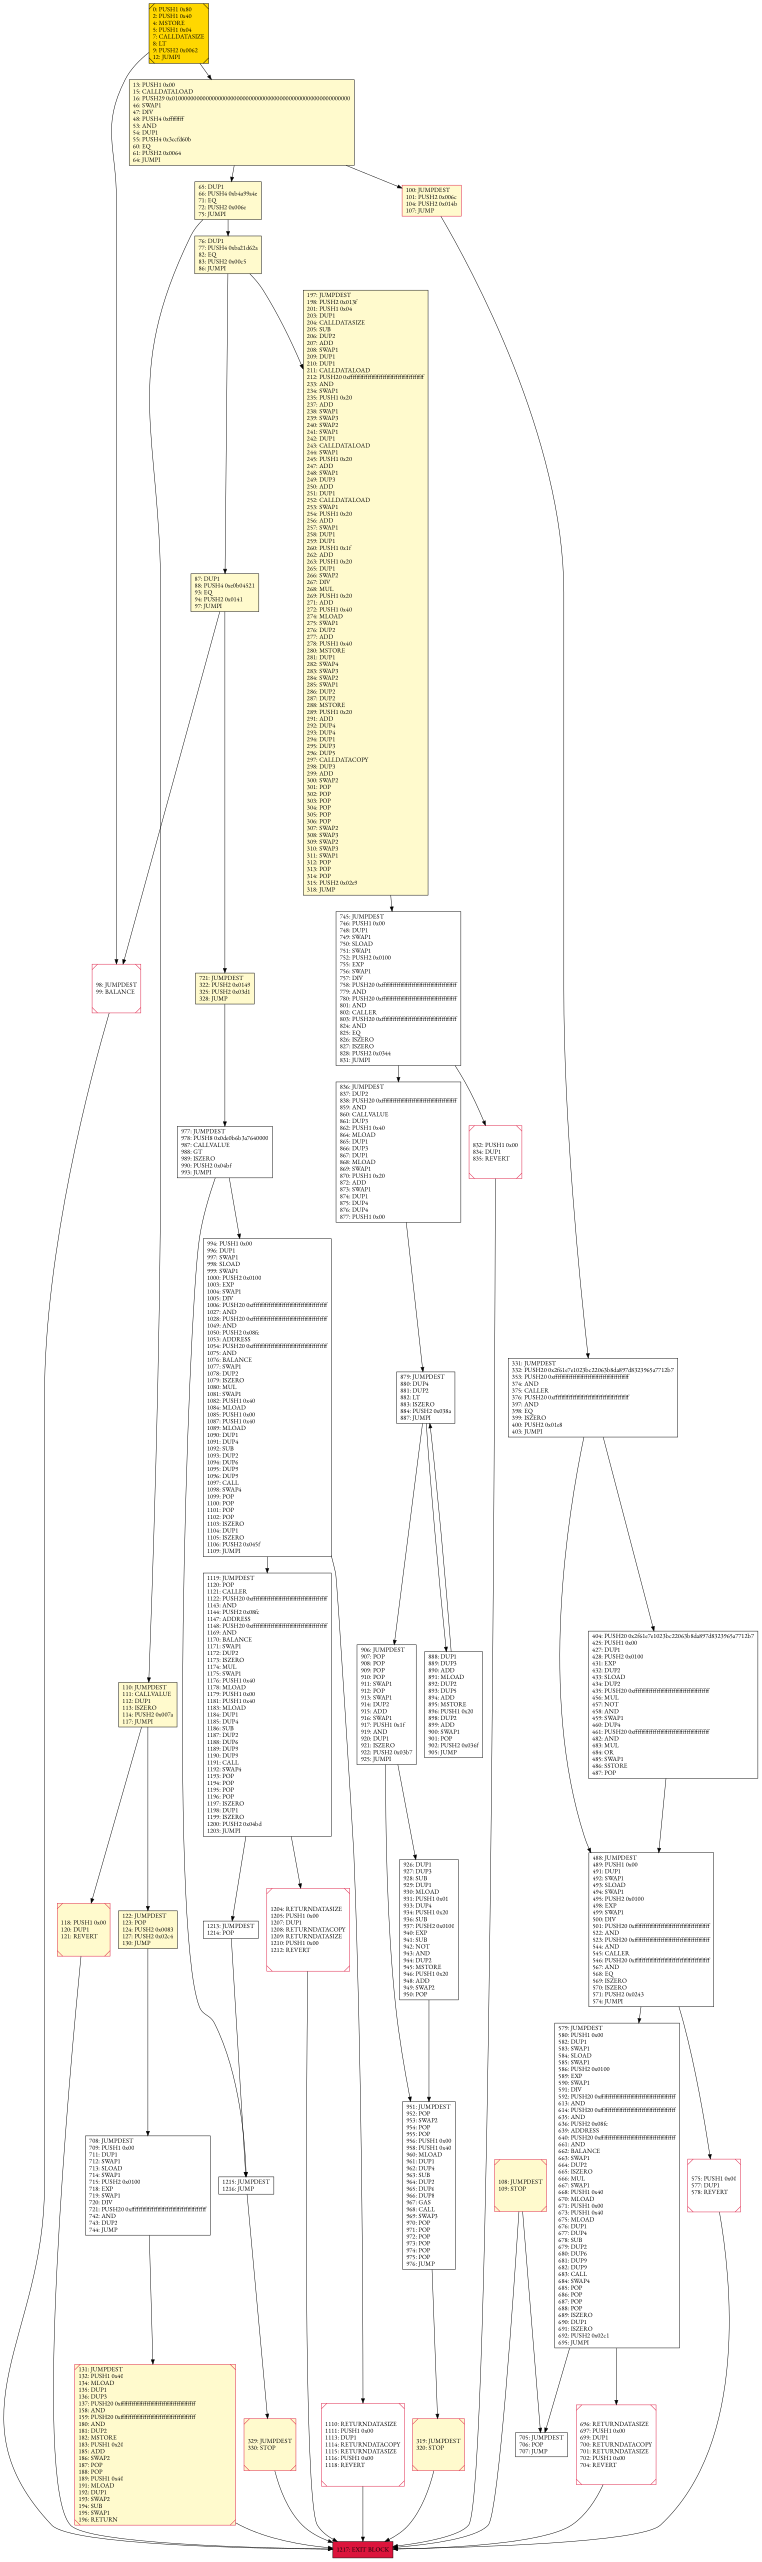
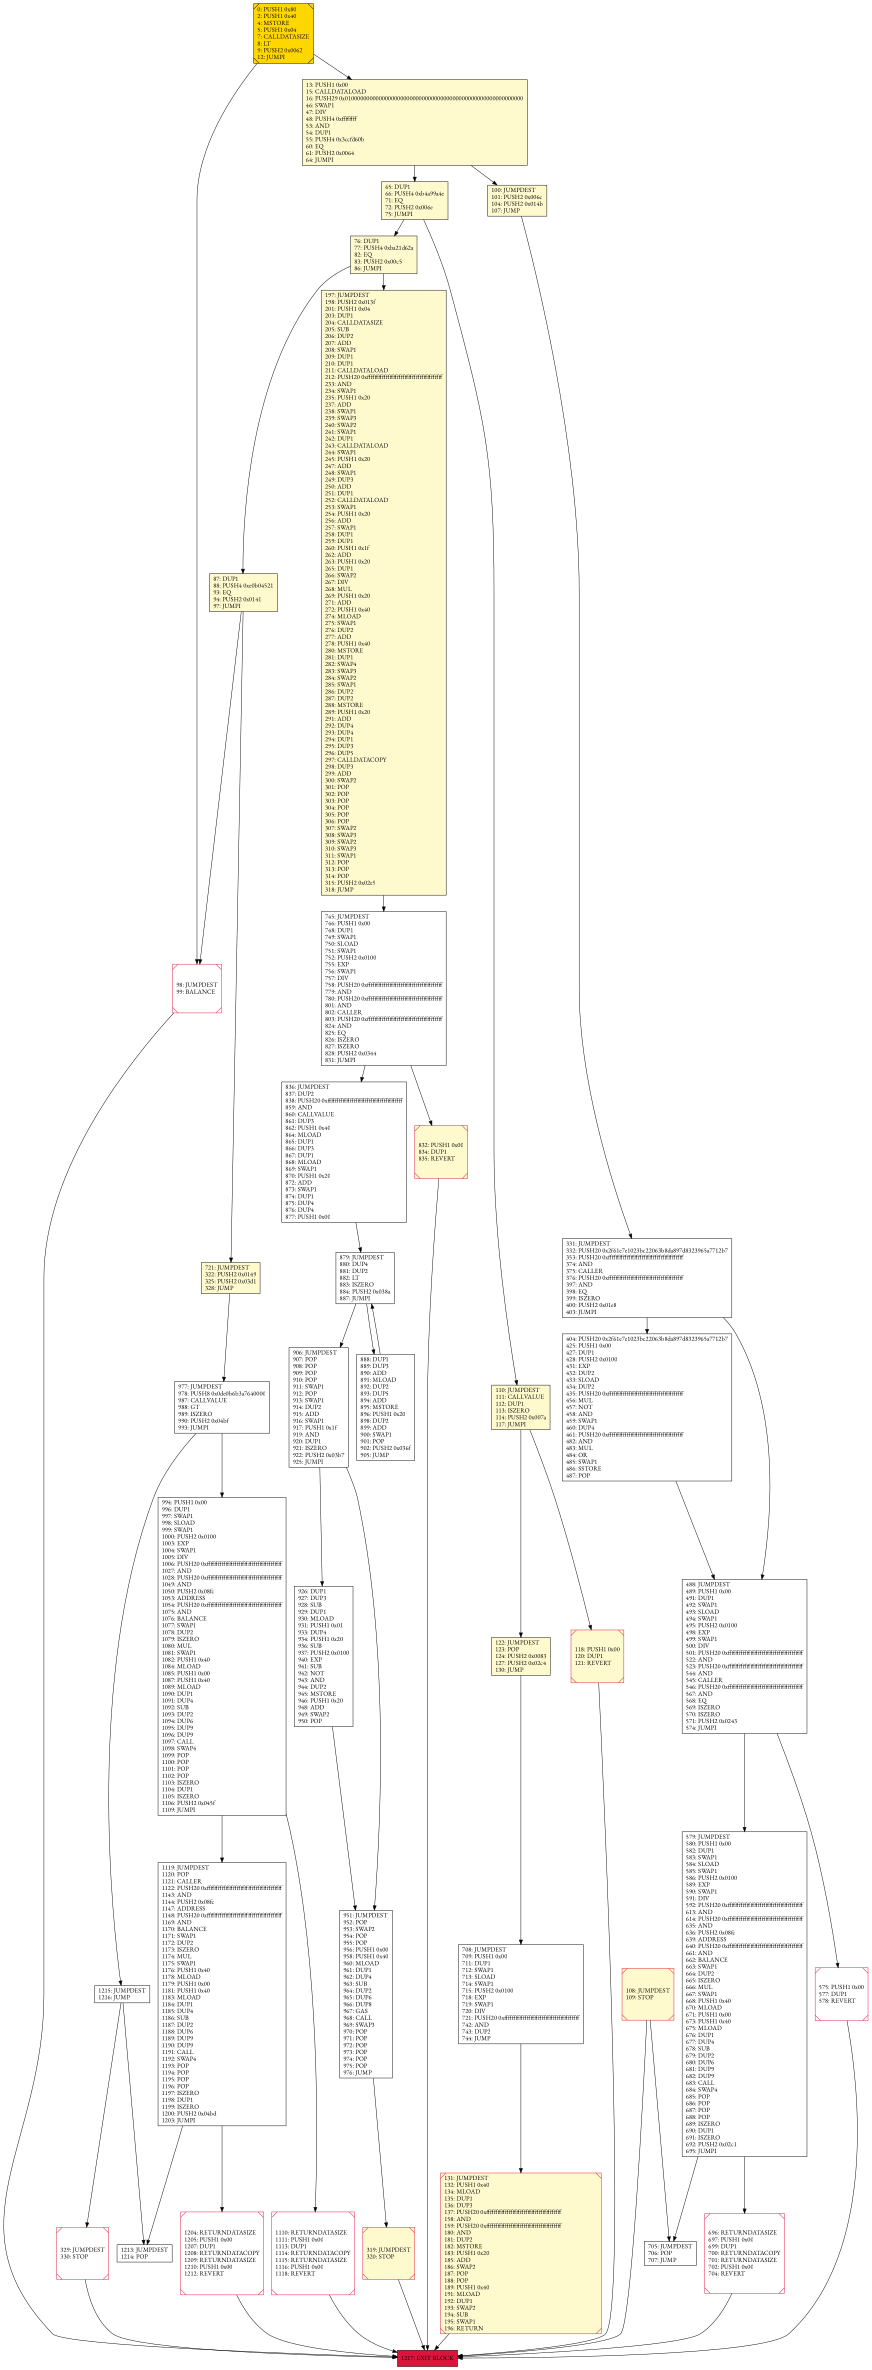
(432, 201) -> (517, 201)
(495, 1152) -> (441, 1152)
(238, 2055) -> (133, 2122)
(270, 2445) -> (83, 2253)
